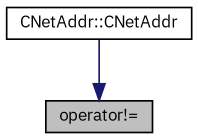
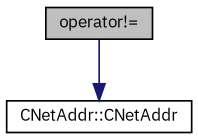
(99, 62) -> (99, 62)
